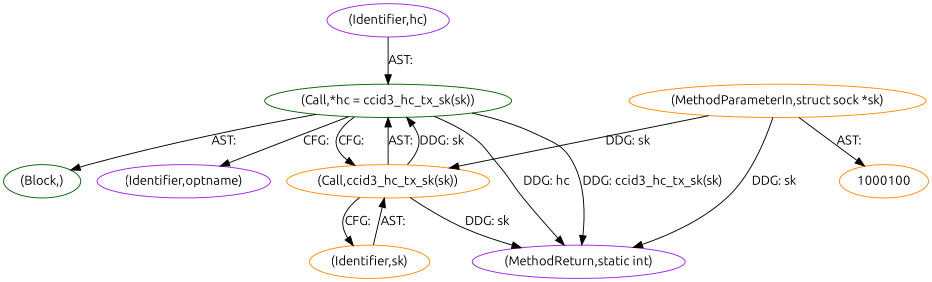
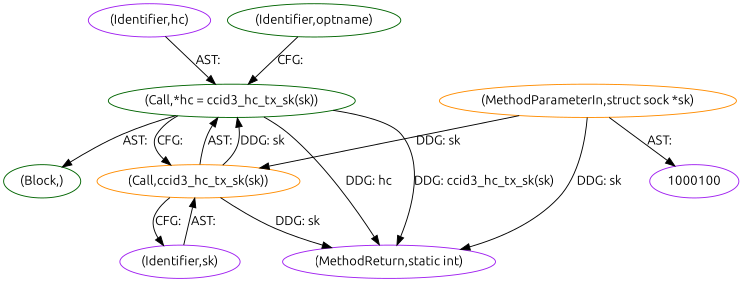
(289, 140) -> (276, 57)
(184, 181) -> (314, 20)
(884, 181) -> (694, 181)
(370, 262) -> (180, 262)
